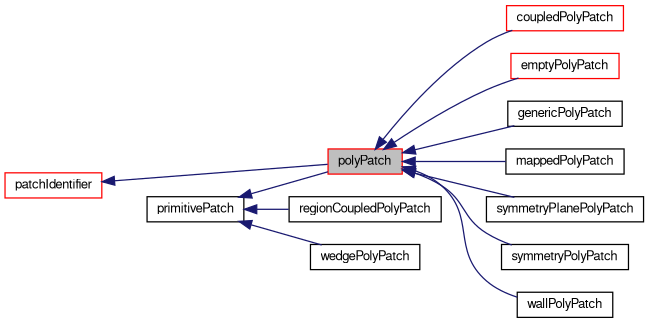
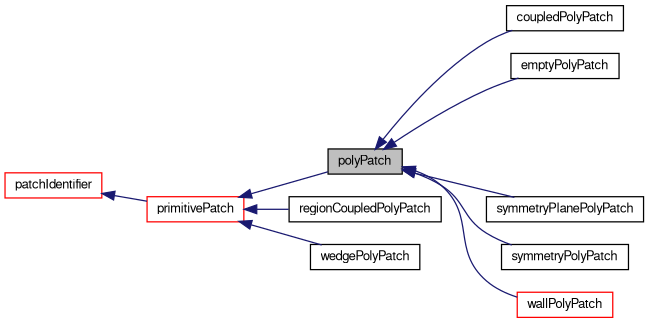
(565, 18) -> (565, 18)
(565, 66) -> (565, 66)
(565, 114) -> none
(365, 162) -> (365, 162)
(565, 162) -> none
(221, 173) -> (131, 198)
(195, 209) -> (195, 209)
(565, 305) -> (565, 305)
